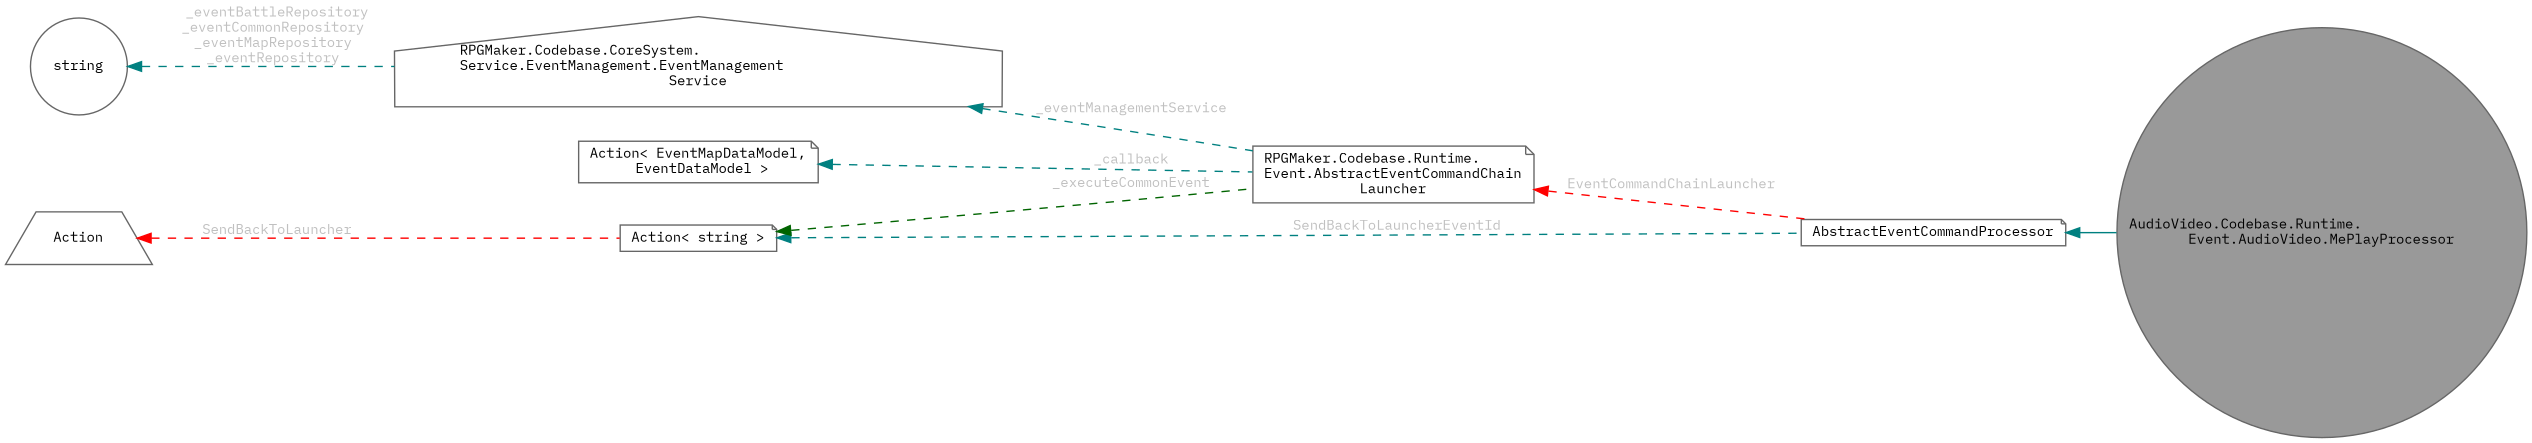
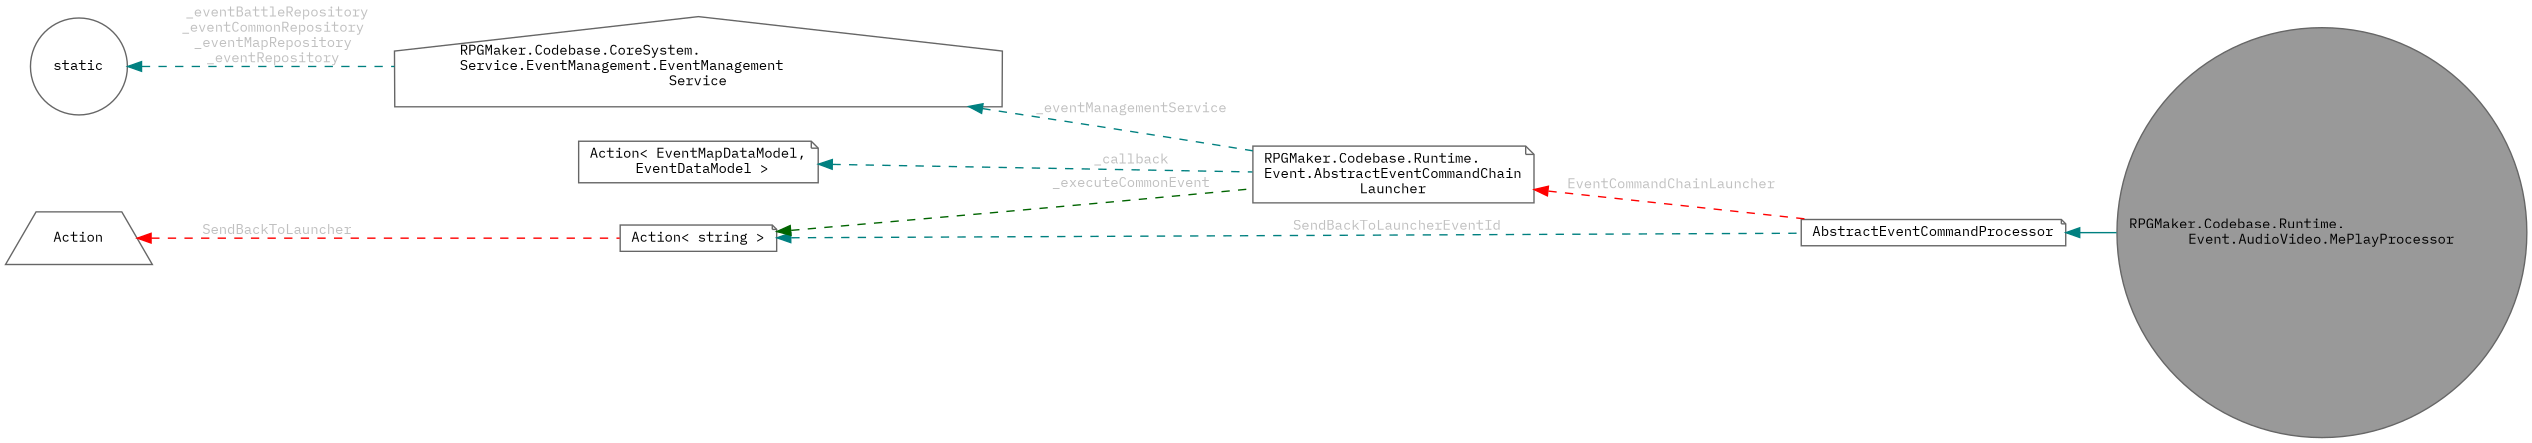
(79, 66) -> (79, 66)
(2322, 233) -> (2322, 233)
